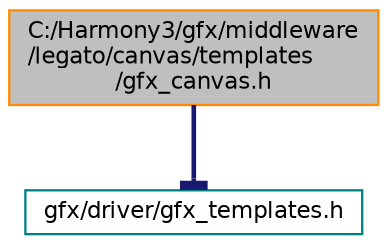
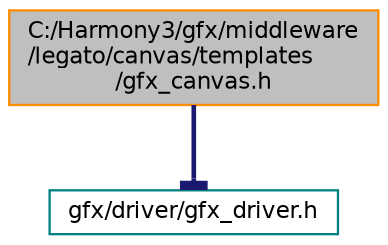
(194, 212) -> (194, 212)
